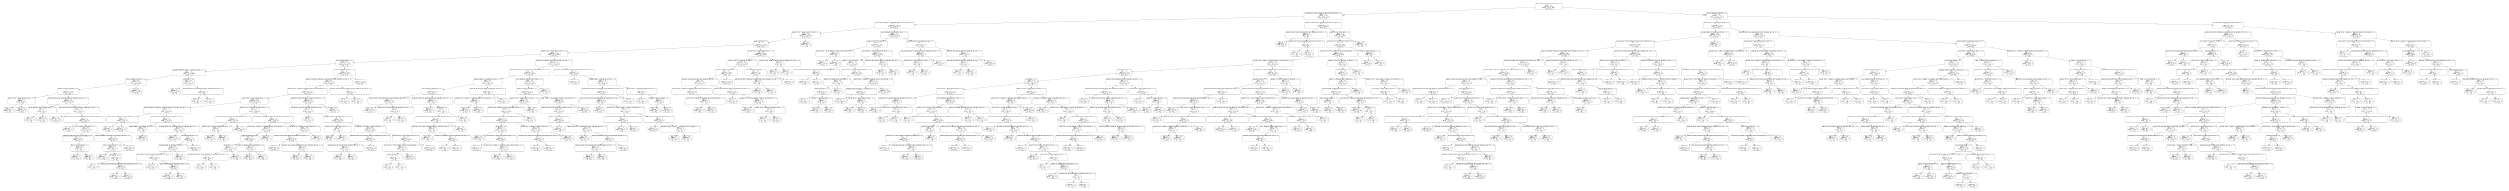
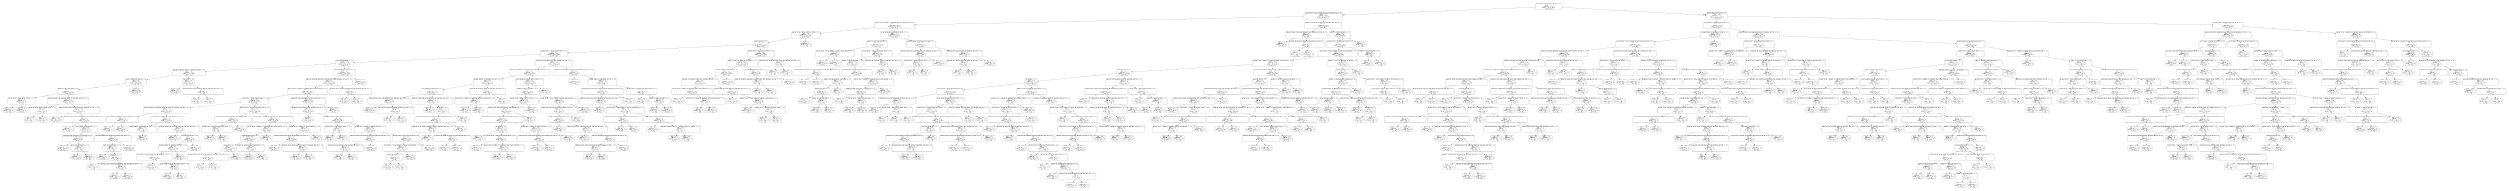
(2366, 82) -> none
none -> (678, 101)
(1042, 110) -> none
none -> (1594, 110)
none -> (577, 120)
none -> (1287, 138)
none -> (63, 148)
